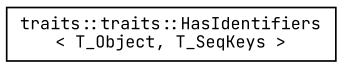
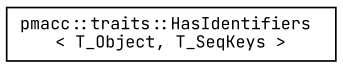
(171, 34) -> (171, 34)
